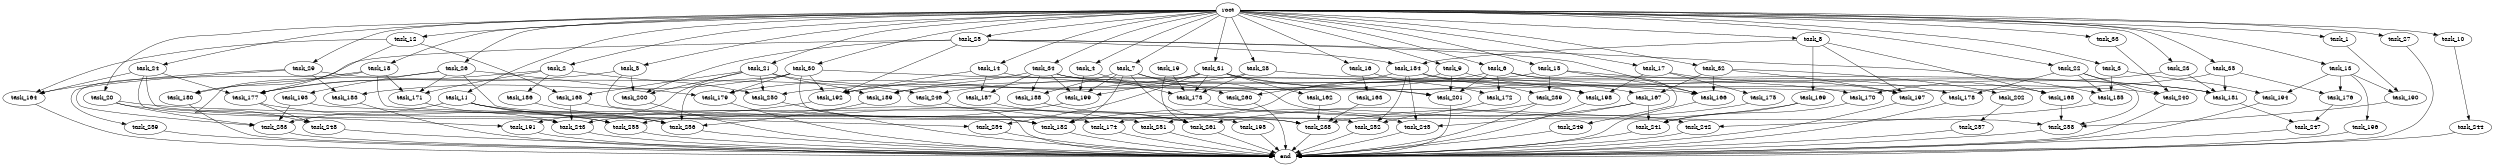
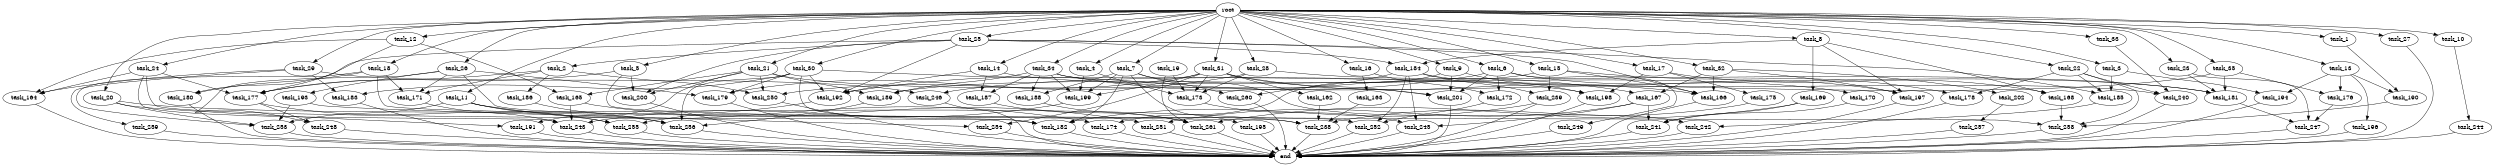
(893, 21) -> (763, 50)
(2022, 81) -> (2257, 80)
